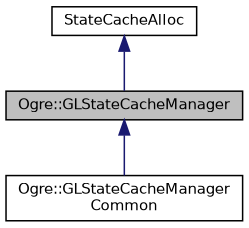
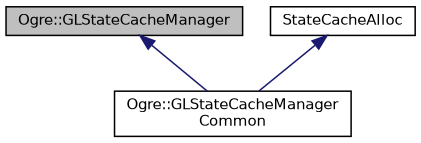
(124, 71) -> (287, 68)
